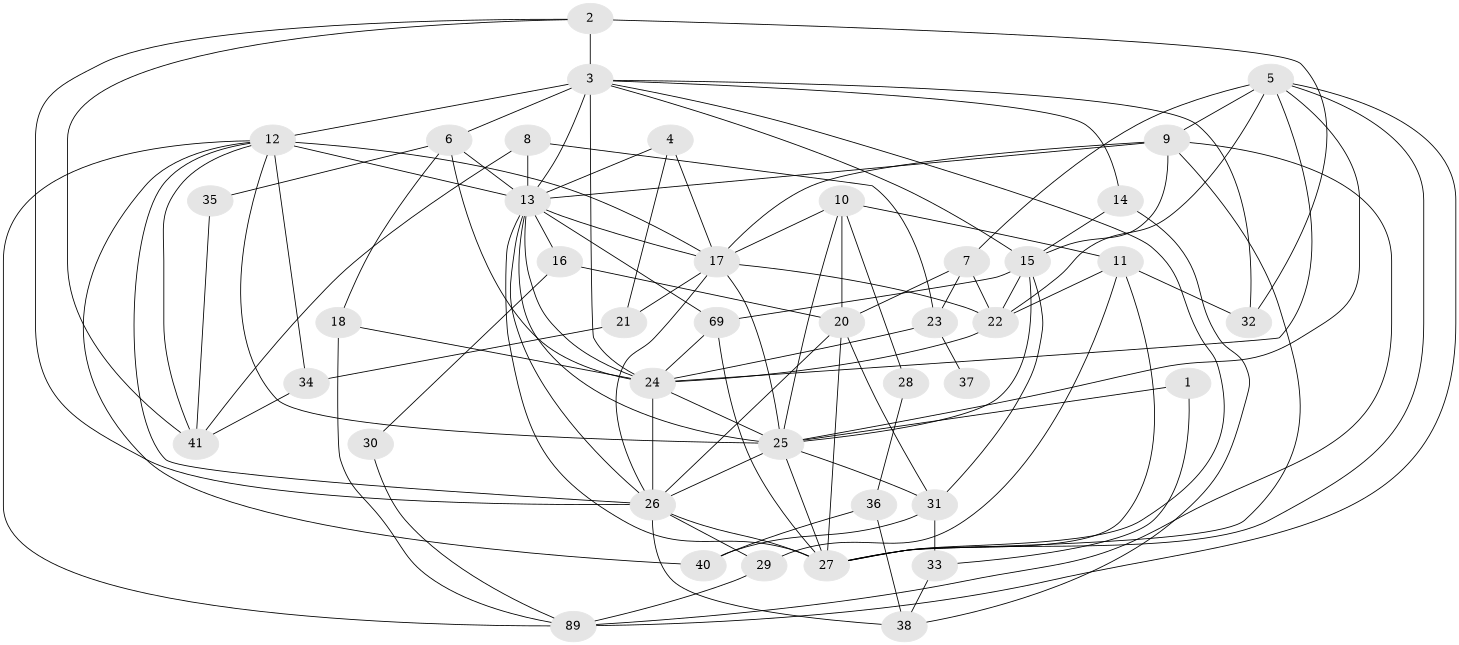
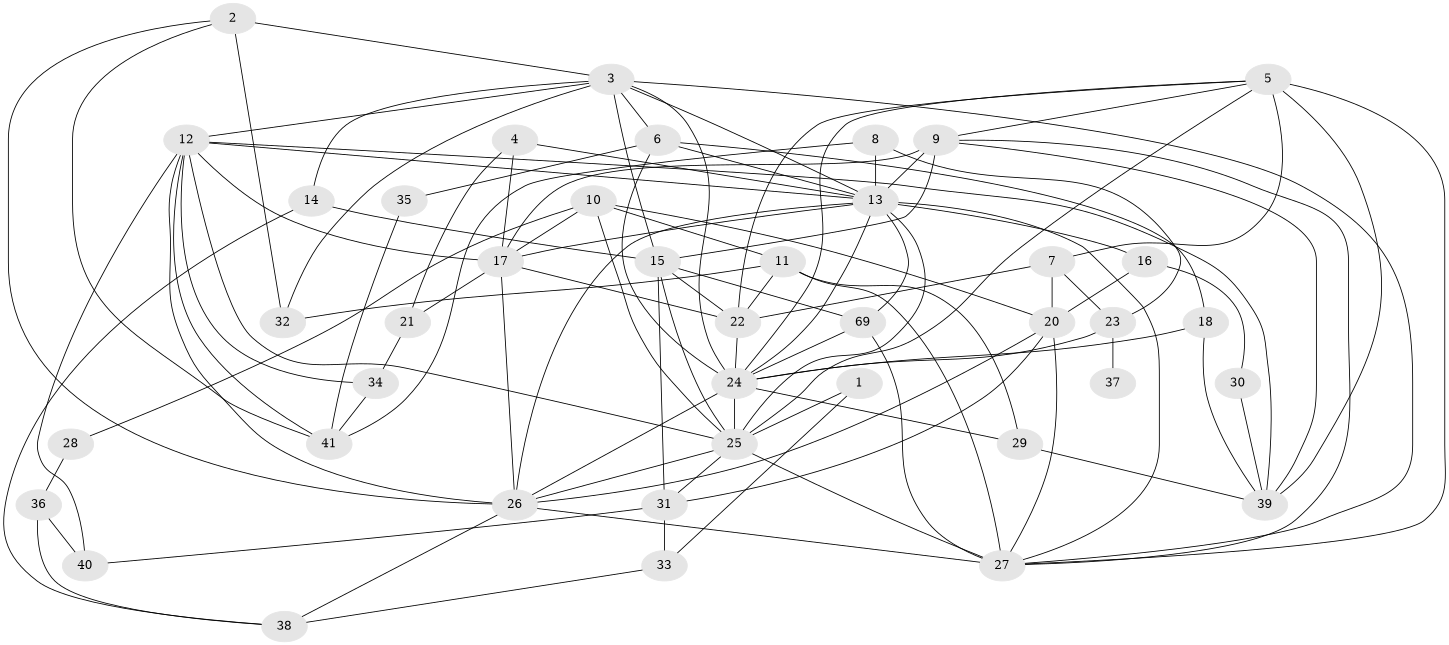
(762, 349) -> none
(709, 535) -> (865, 411)
(573, 627) -> (1265, 505)
